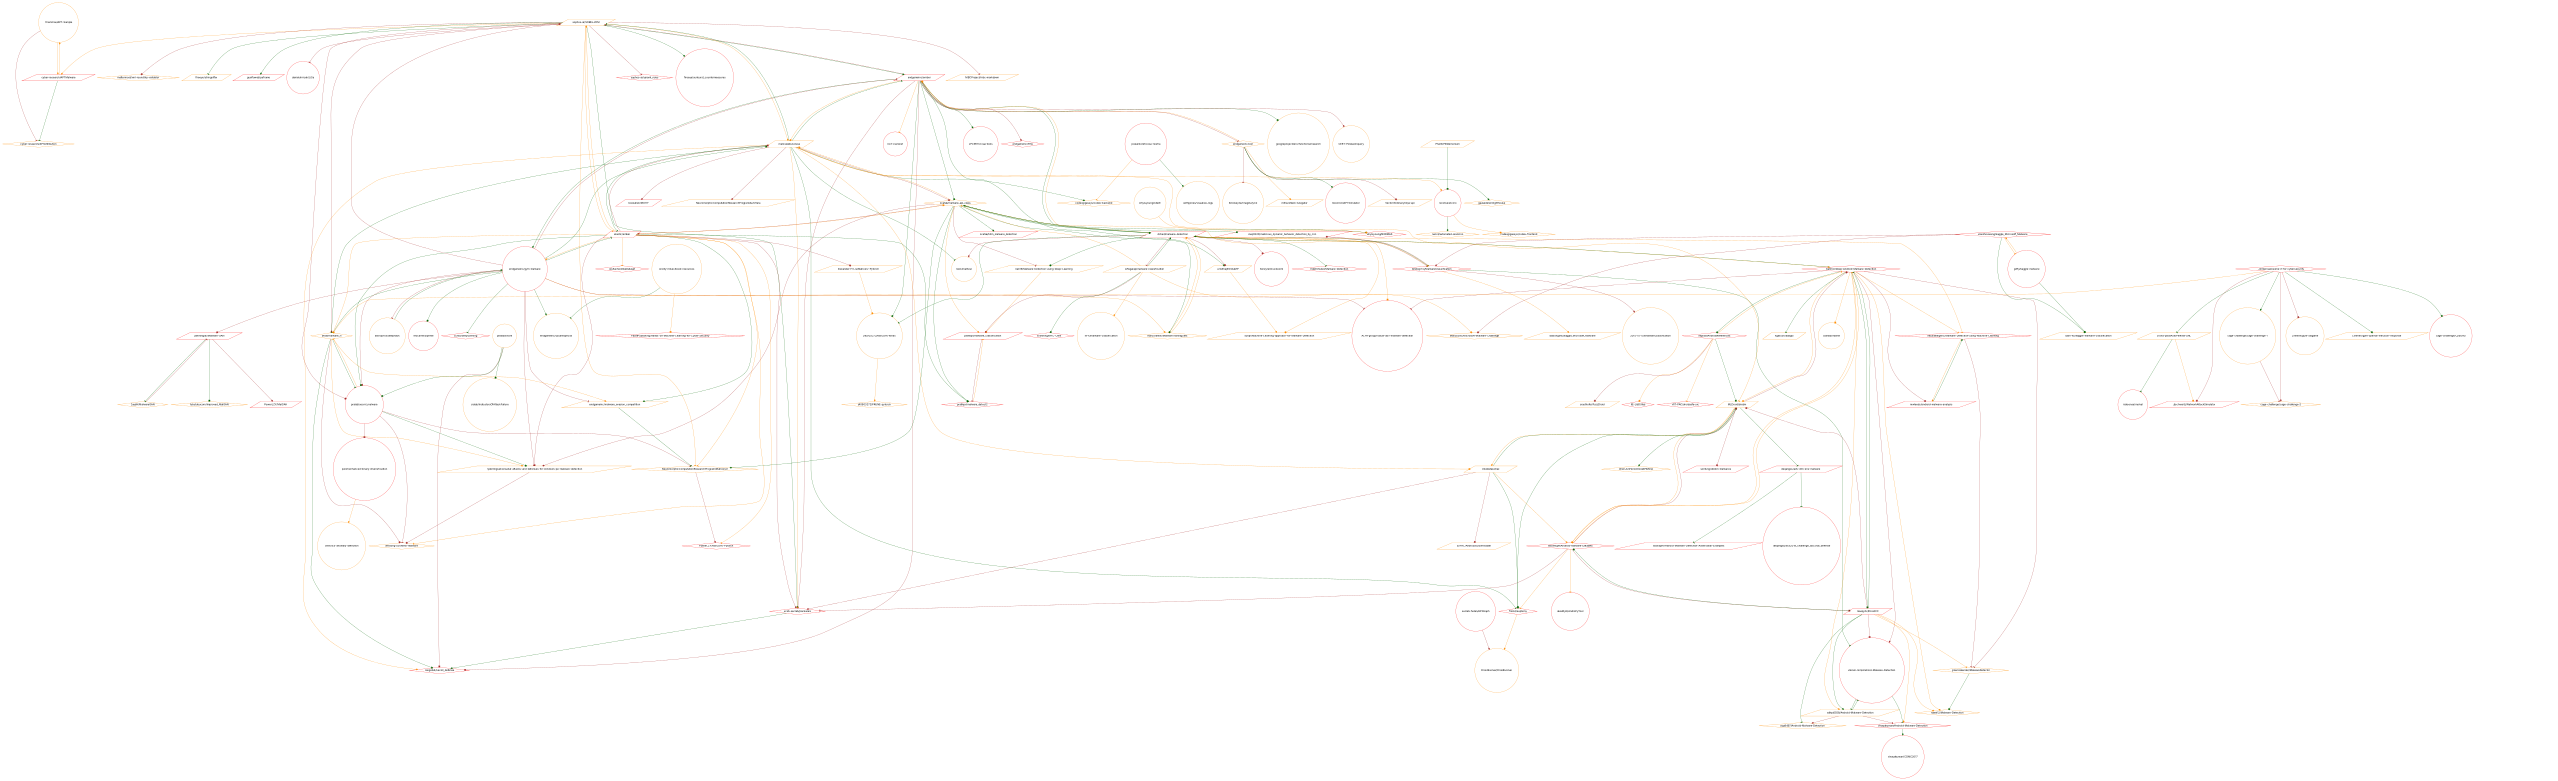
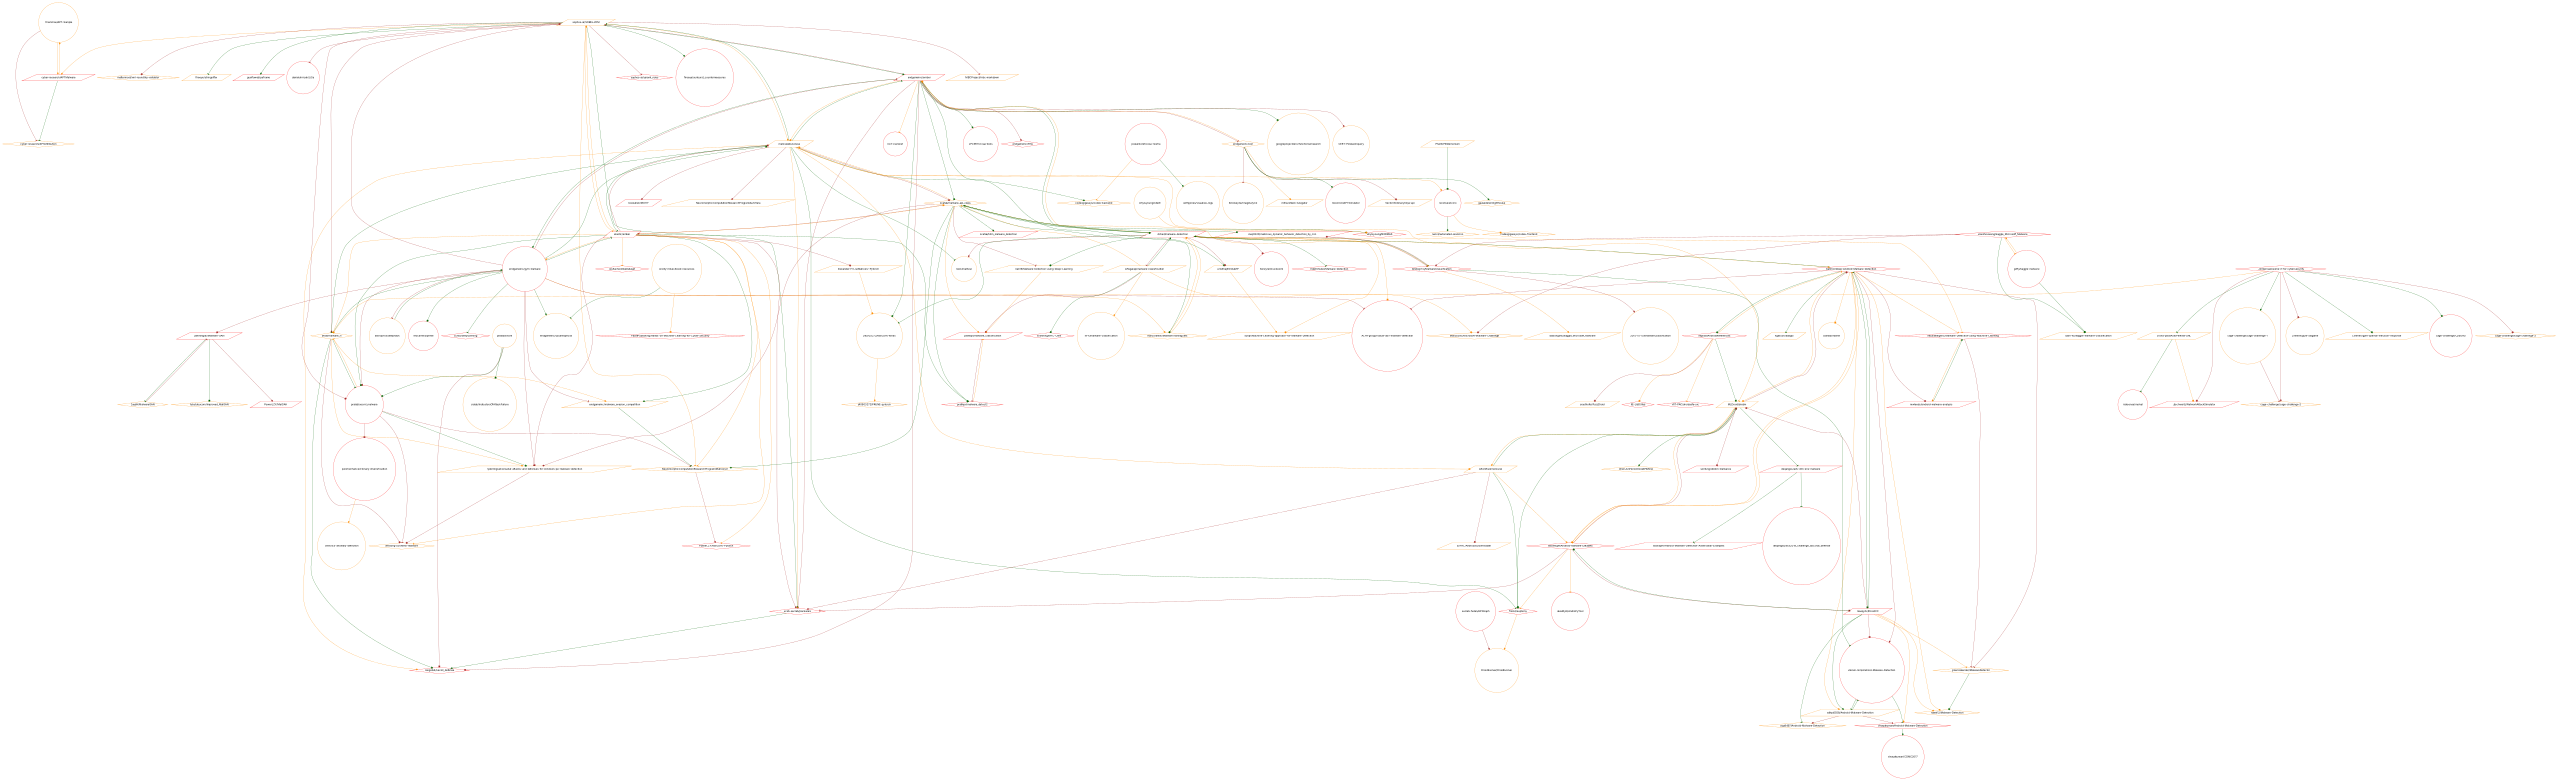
none -> (2516, 336)
(1491, 469) -> (1491, 469)
